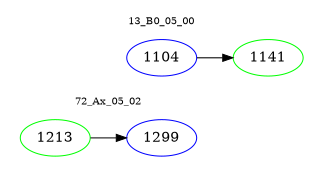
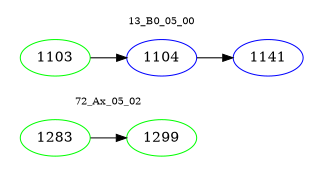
none -> (55, 58)
(268, 58) -> (268, 58)
(55, 138) -> (55, 138)
(162, 138) -> (162, 138)
